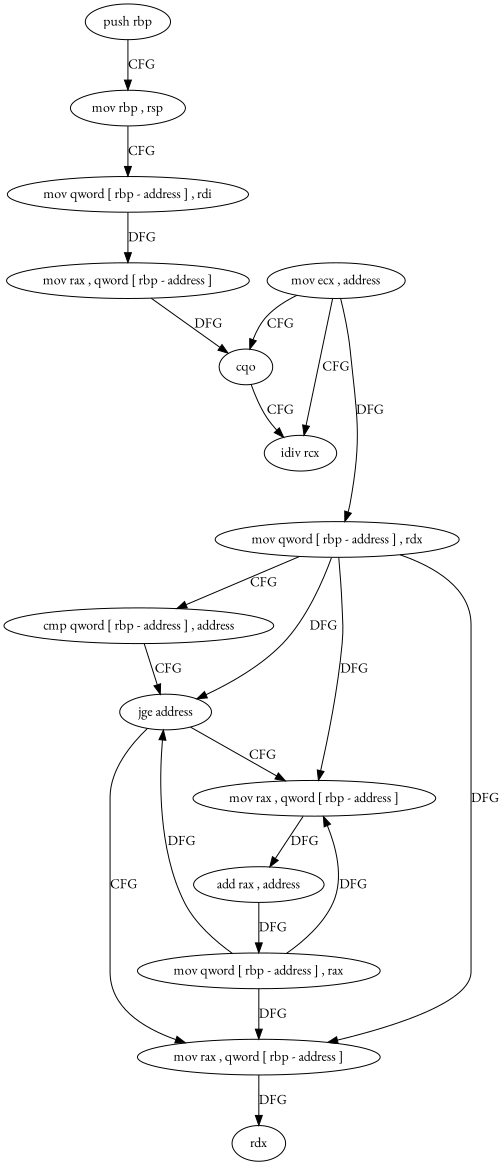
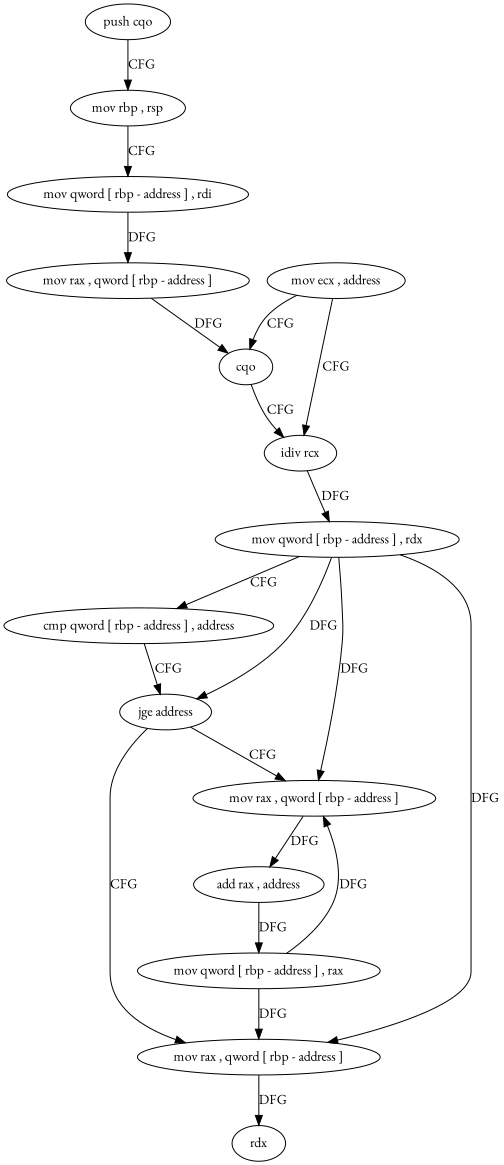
(128, 22) -> (128, 22)
(356, 405) -> (316, 492)
(169, 857) -> none
